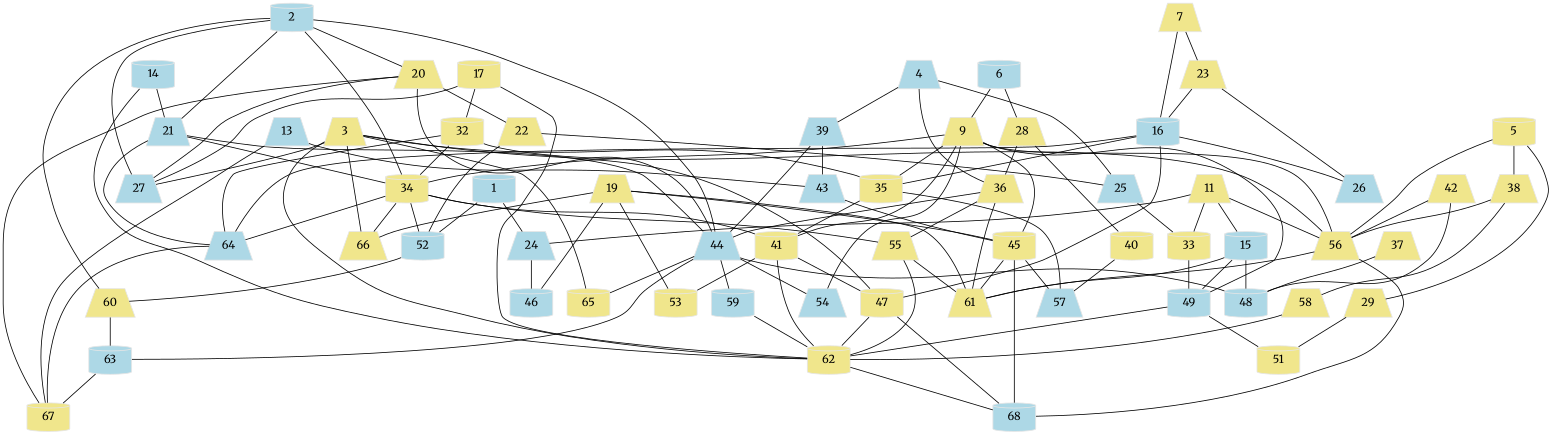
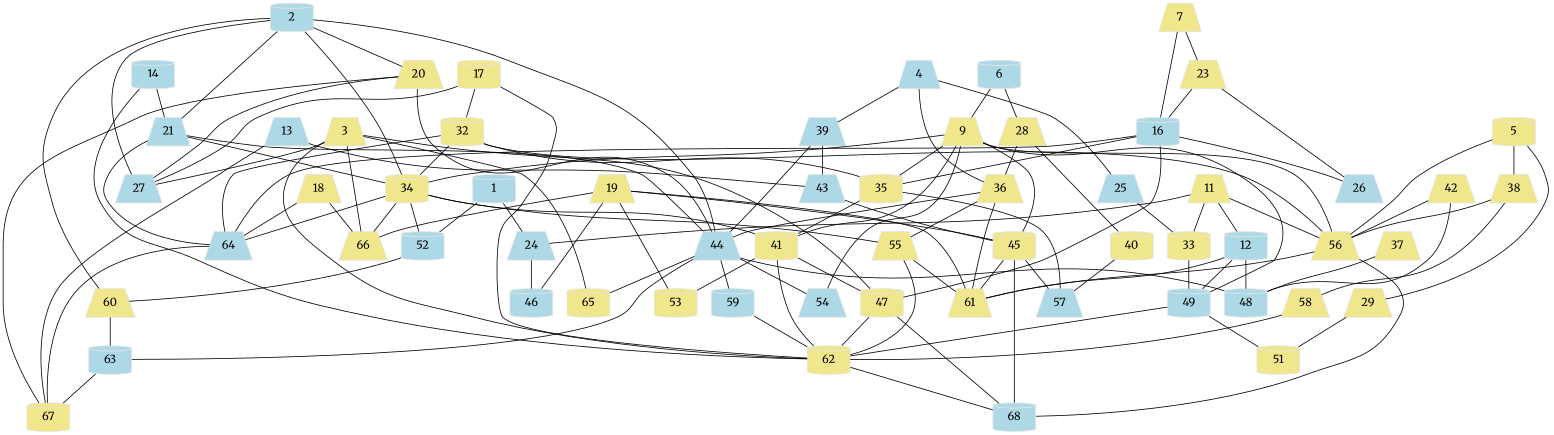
(522, 132) -> none
(612, 151) -> (672, 160)
none -> (319, 189)
(1246, 246) -> (1246, 246)
